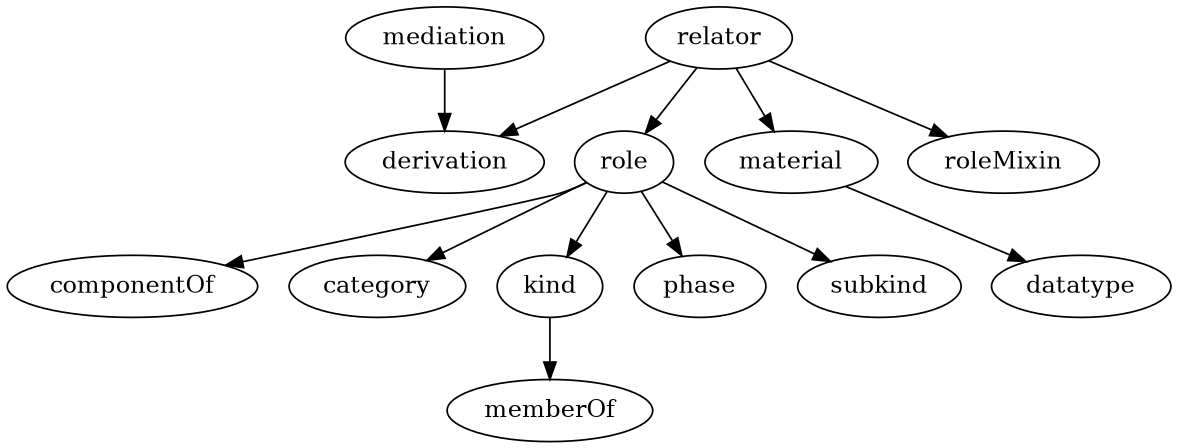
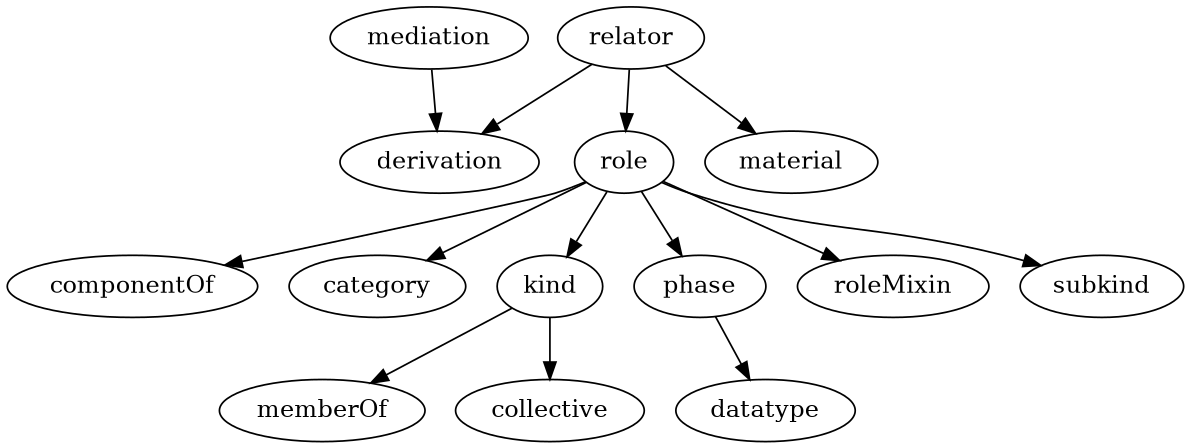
(850, 95) -> (751, 221)
(928, 221) -> (728, 341)
none -> (550, 411)
